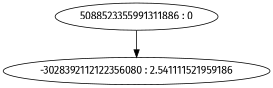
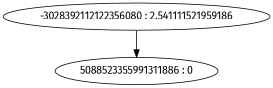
(137, 40) -> (137, 40)
